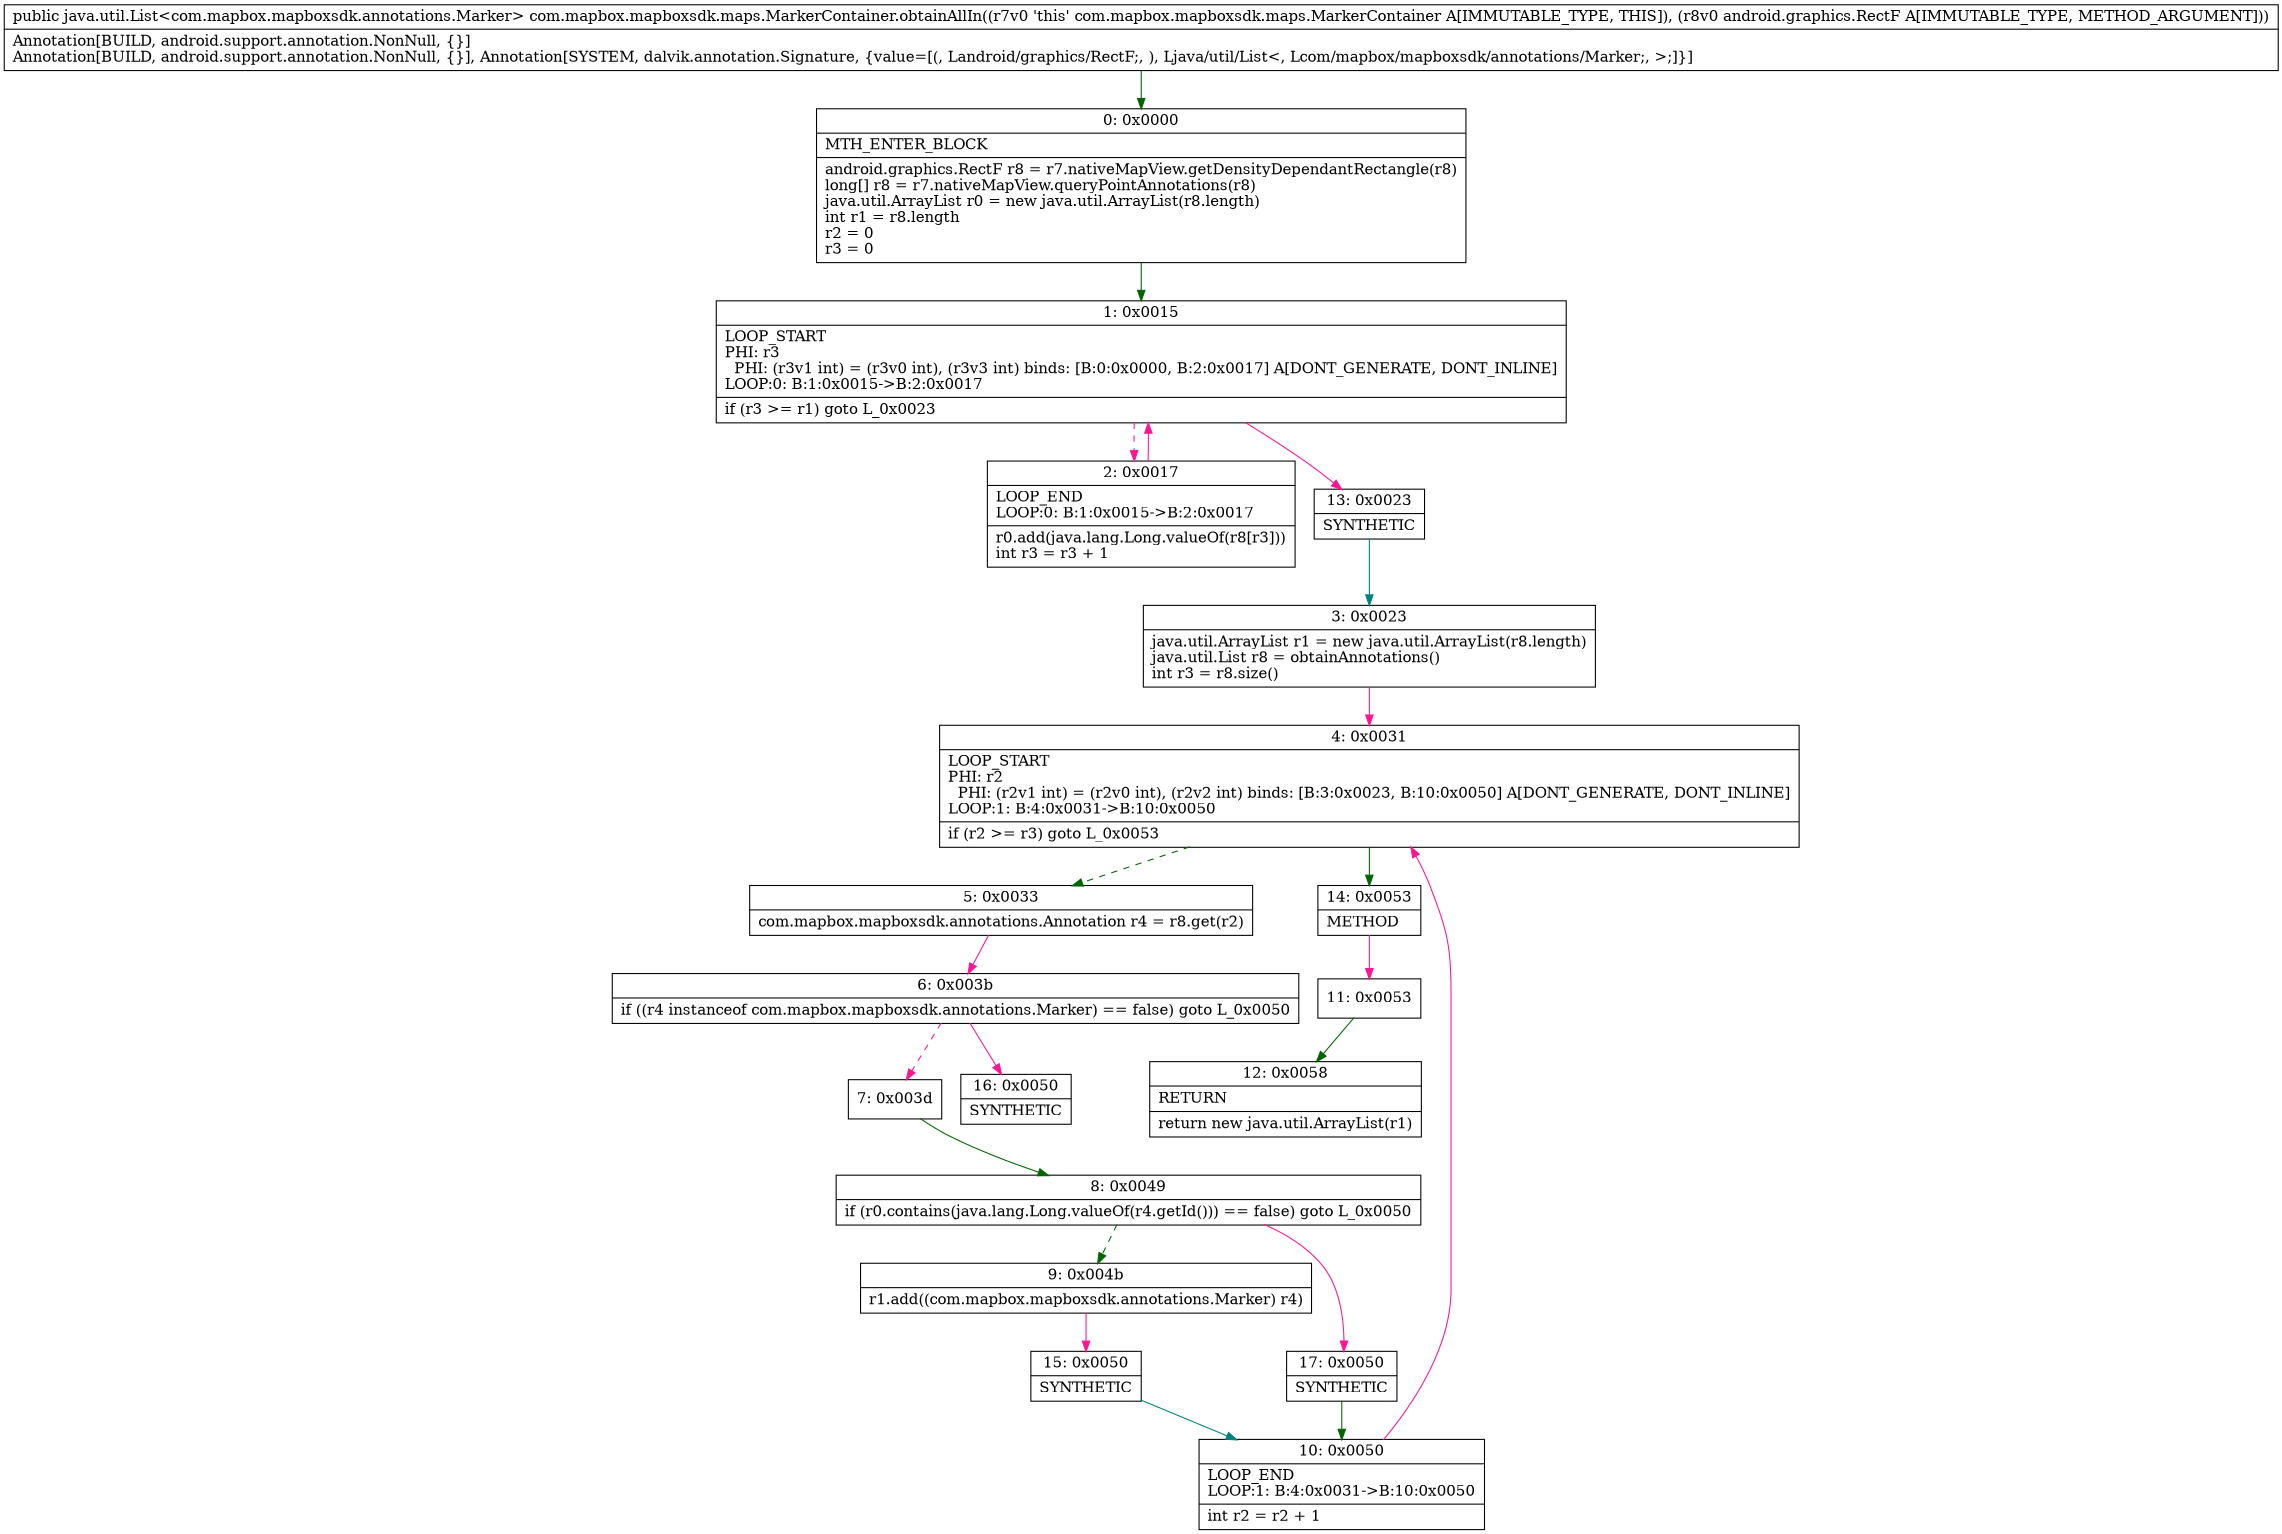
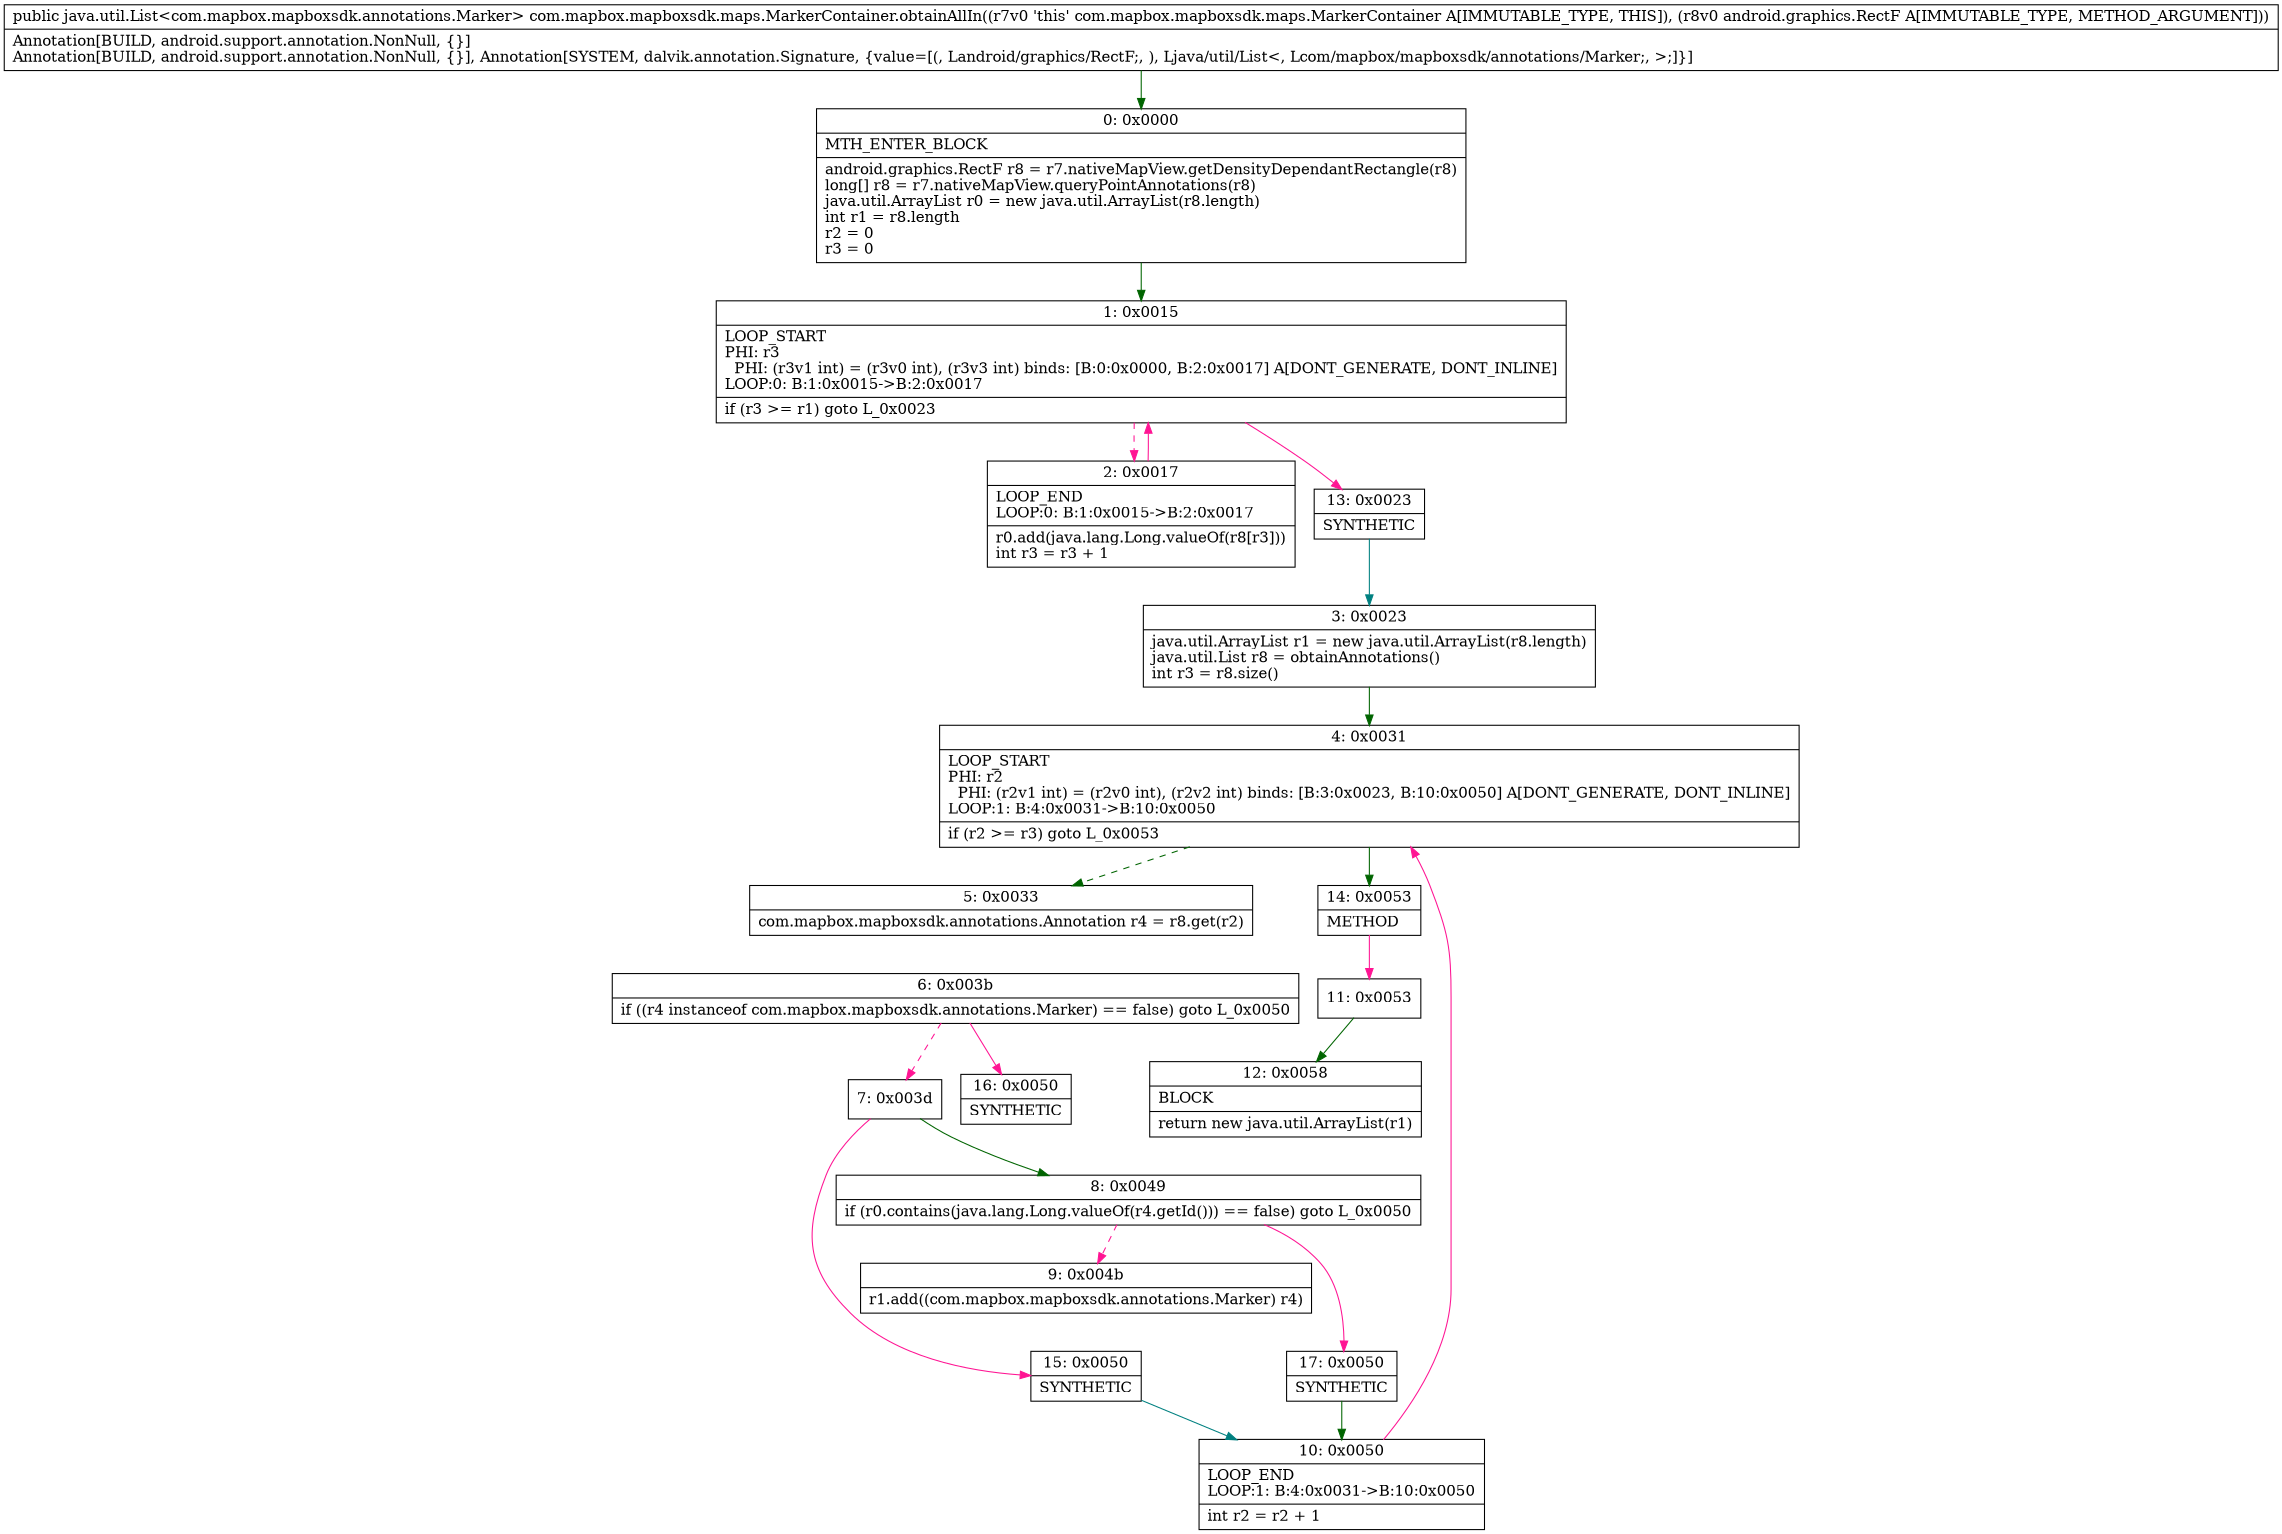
(1369, 701) -> (1369, 701)
(981, 950) -> none
(1193, 1098) -> (1186, 1098)
(1110, 1239) -> (1110, 1239)
(1086, 1327) -> (837, 1298)
